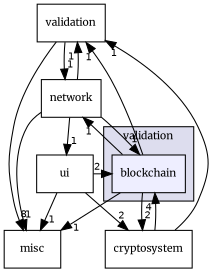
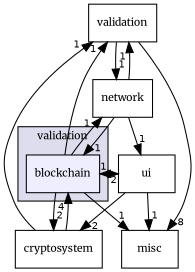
(17, 163) -> none
none -> (104, 174)
